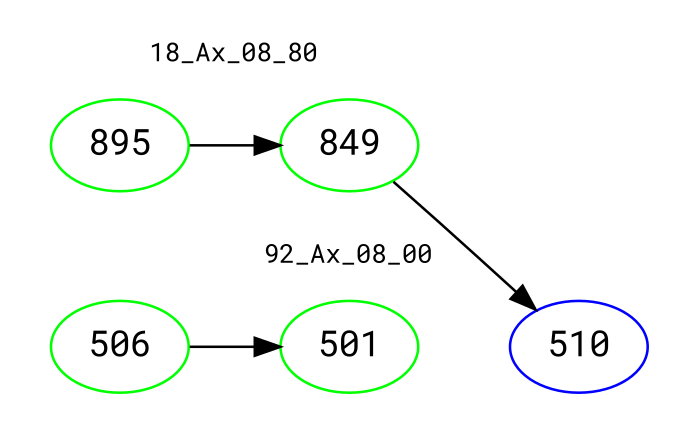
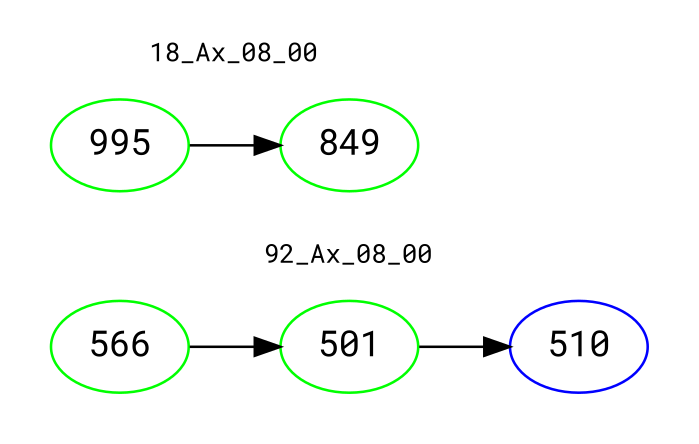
(235, 55) -> (235, 55)
(120, 145) -> (120, 145)
(467, 248) -> (452, 347)
(120, 347) -> (120, 347)
